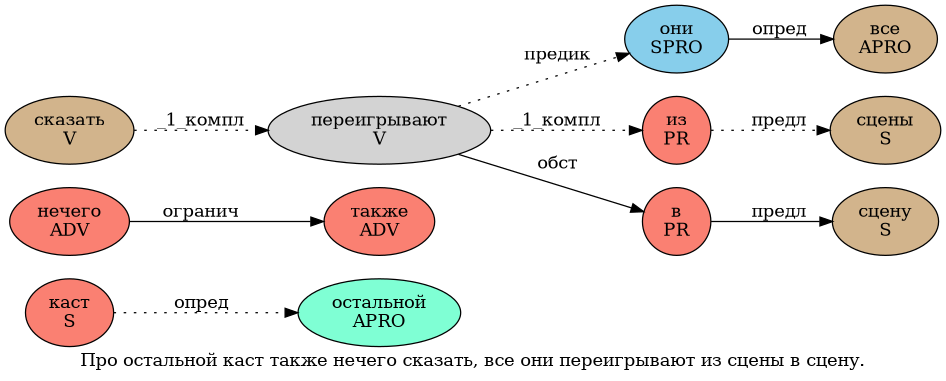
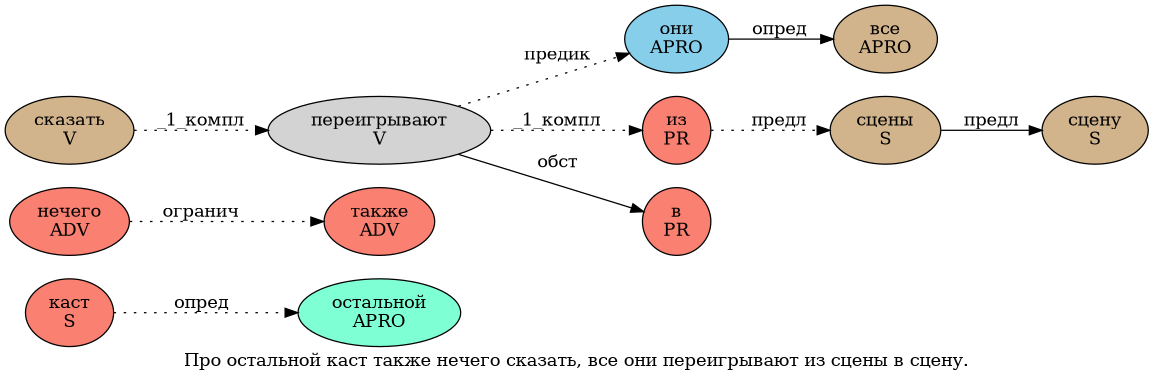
(677, 39) -> (677, 39)
(220, 222) -> (220, 222)
(765, 222) -> (985, 130)
